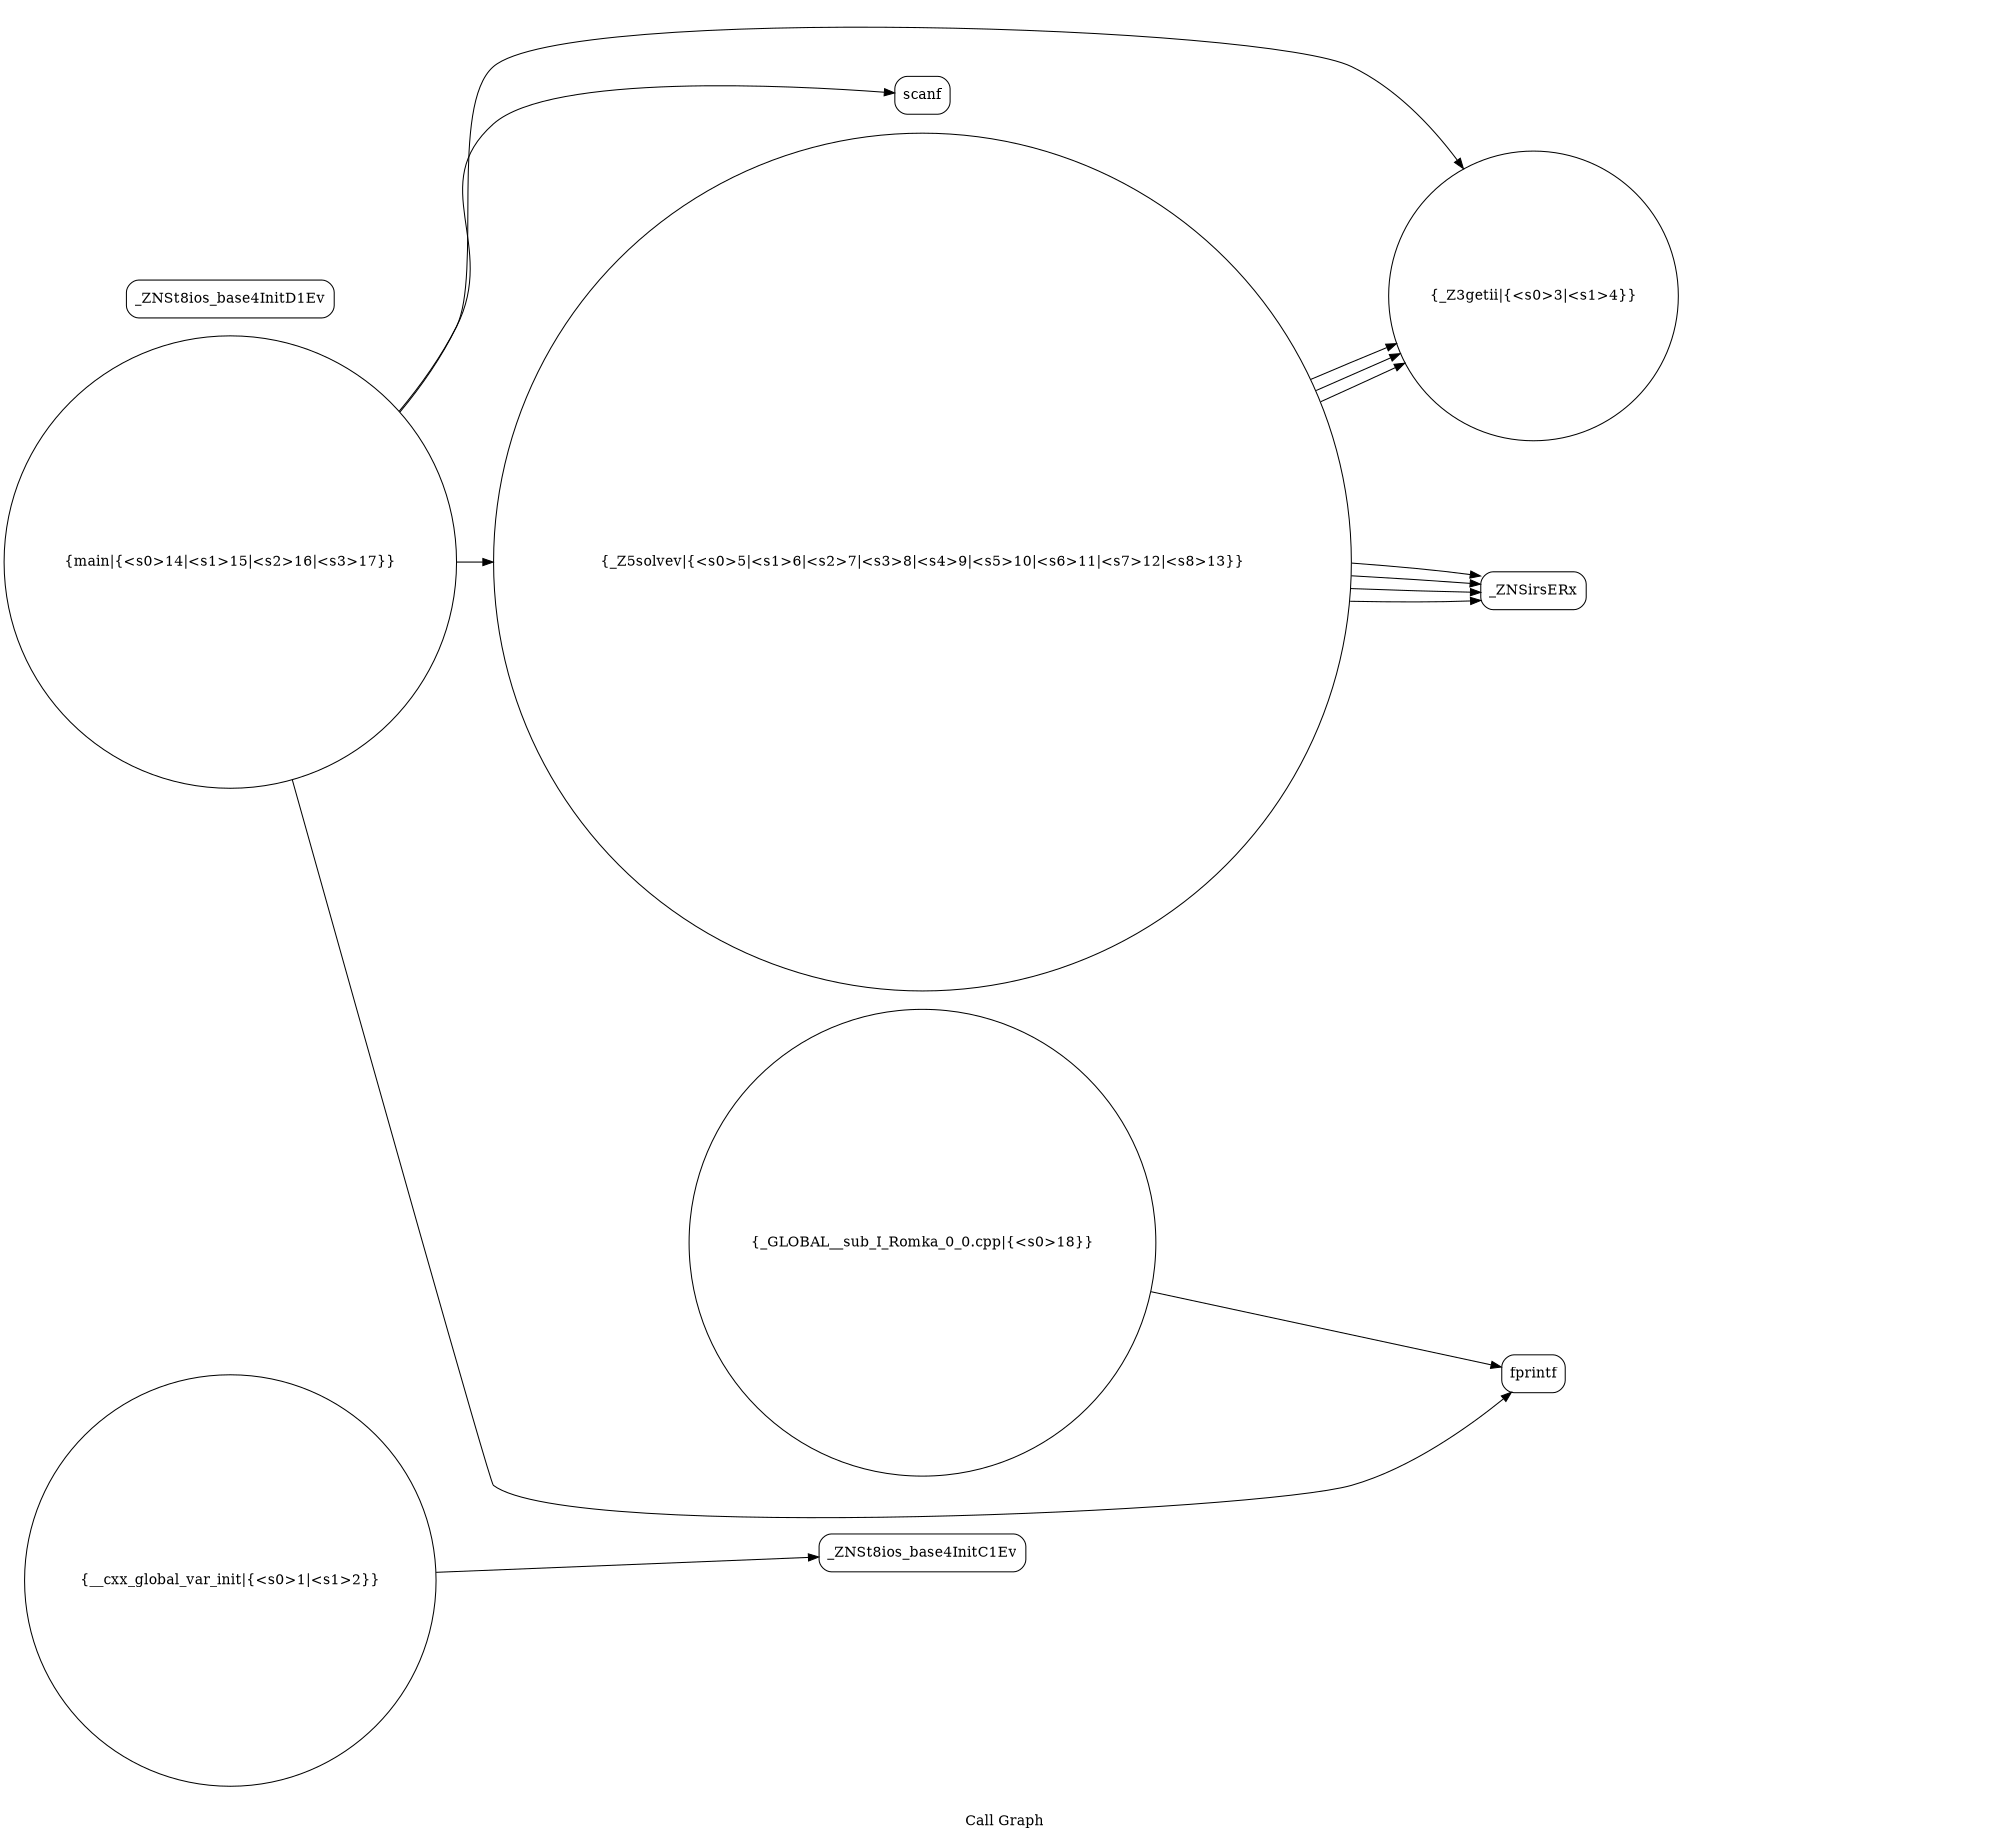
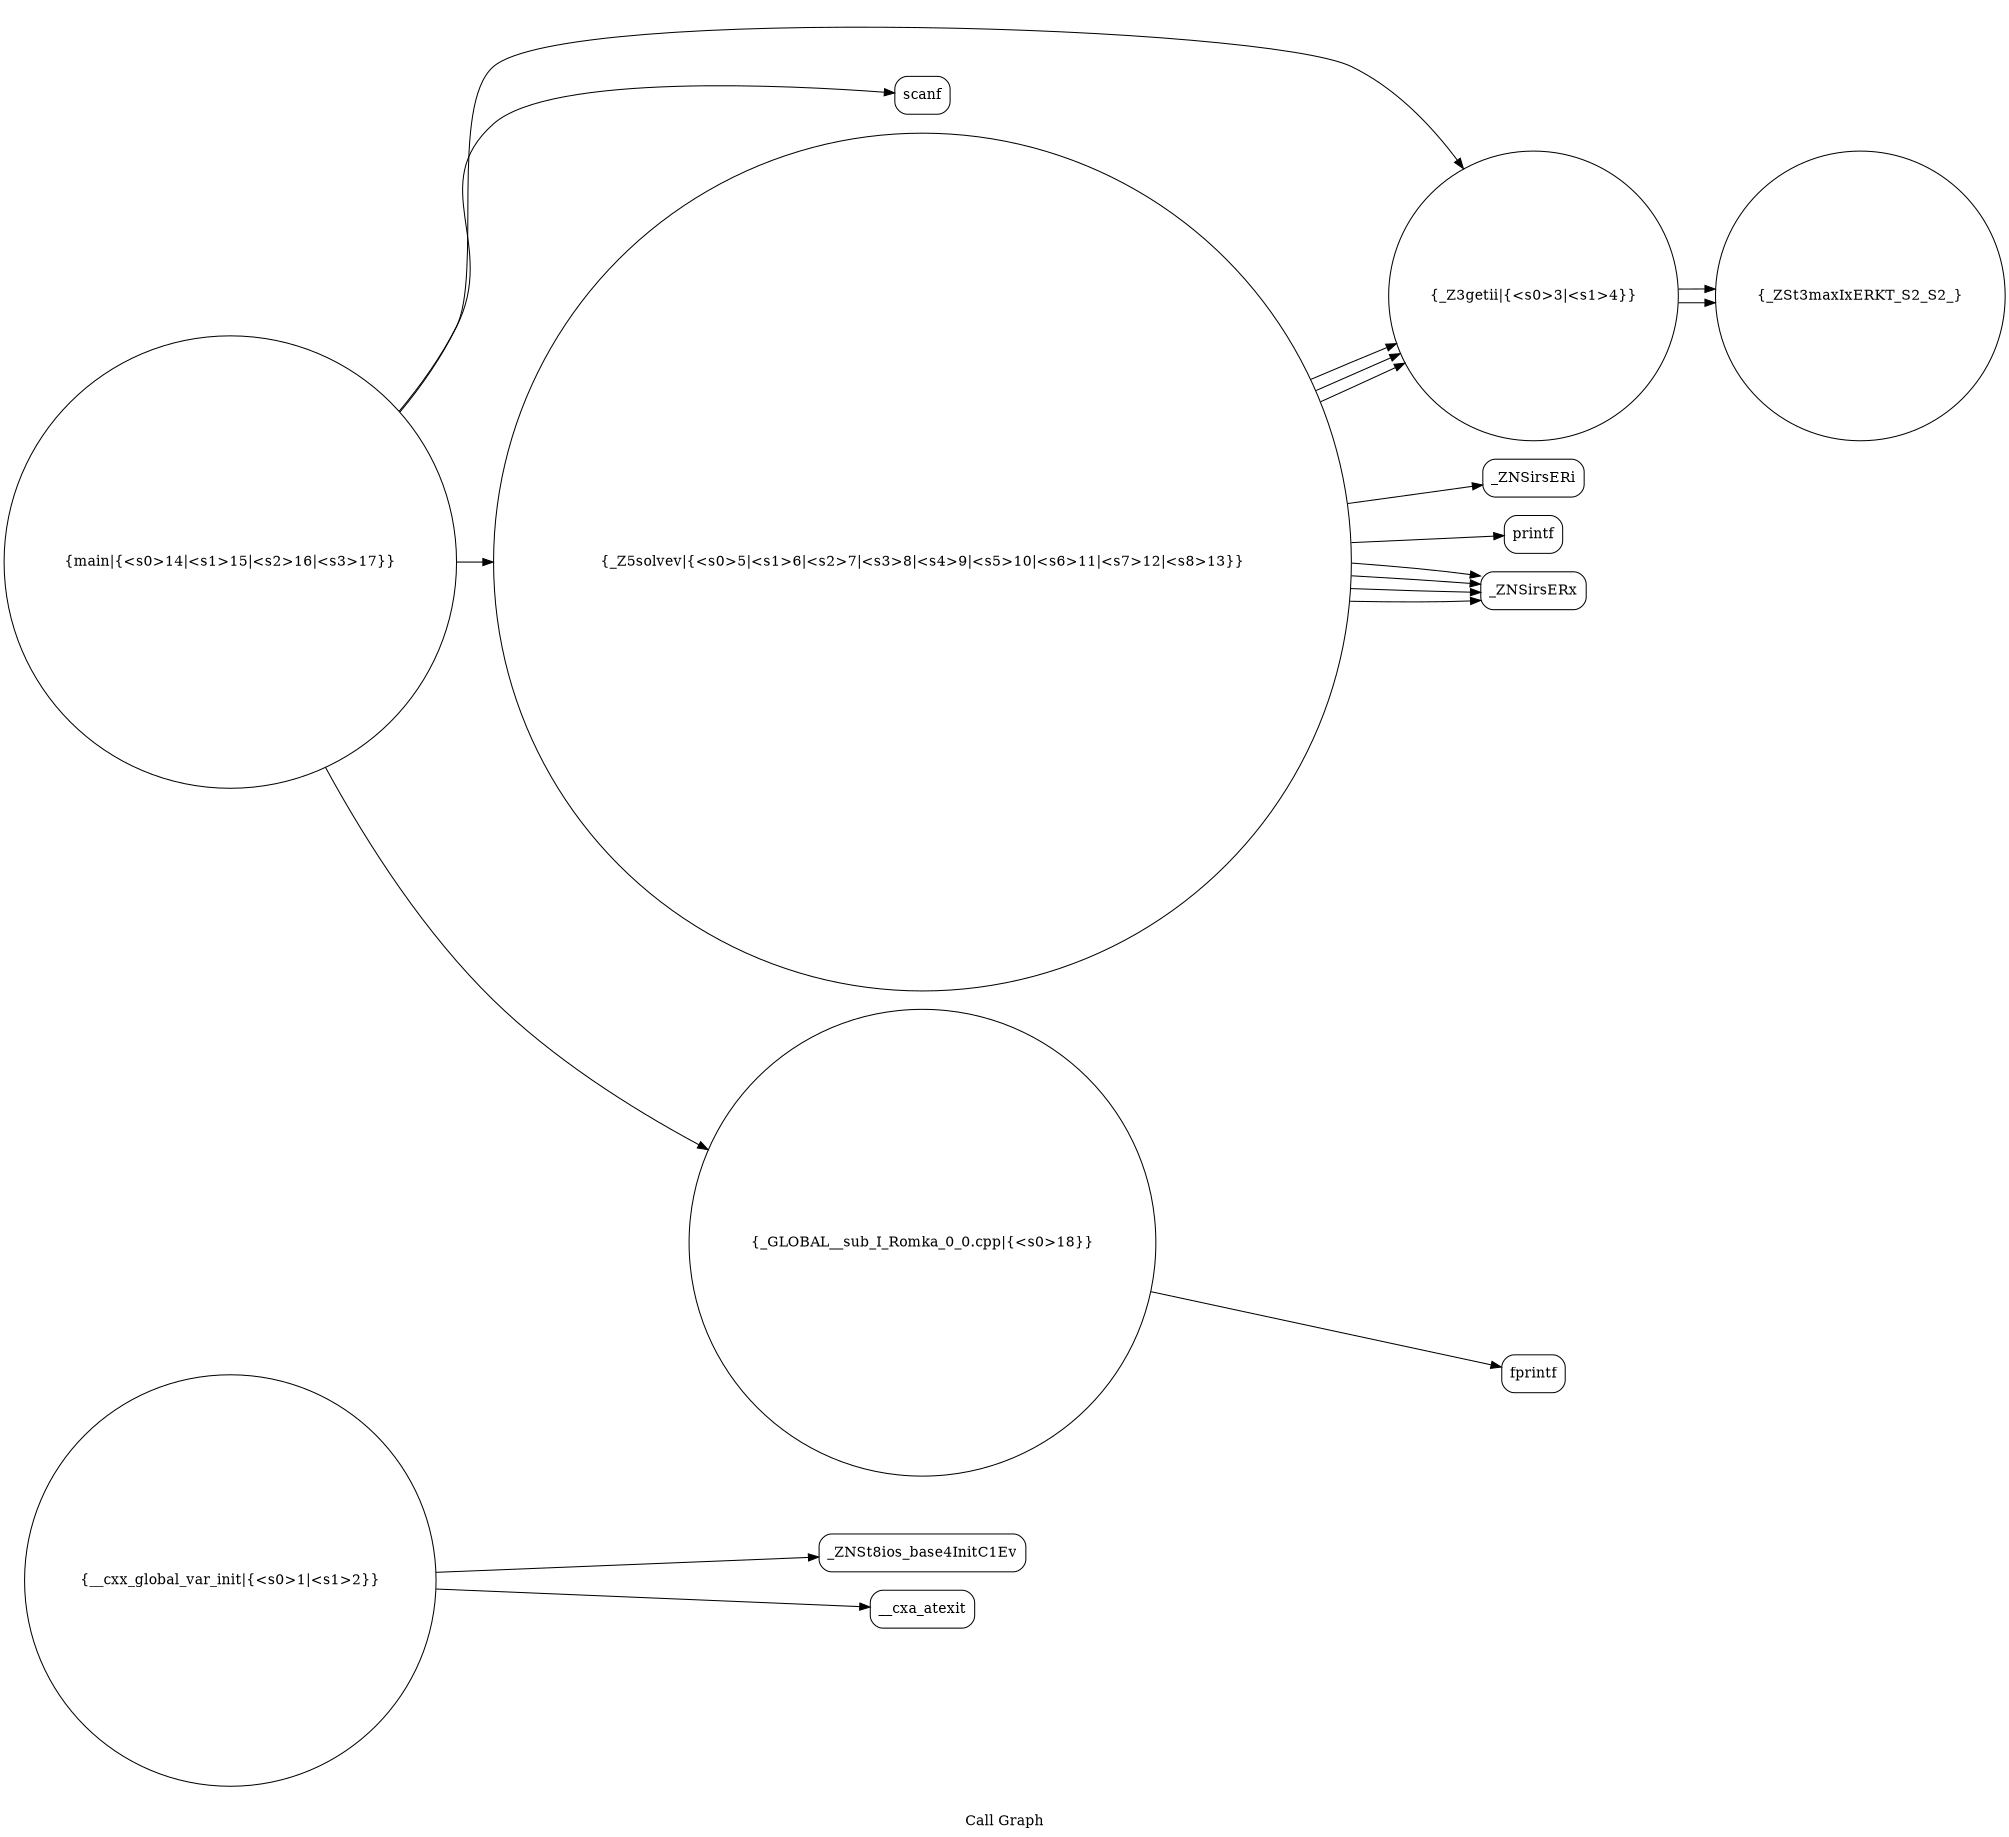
none -> (1860, 296)
(230, 299) -> none
none -> (1533, 478)
none -> (1533, 534)
(643, 1513) -> (481, 987)
none -> (922, 1609)
